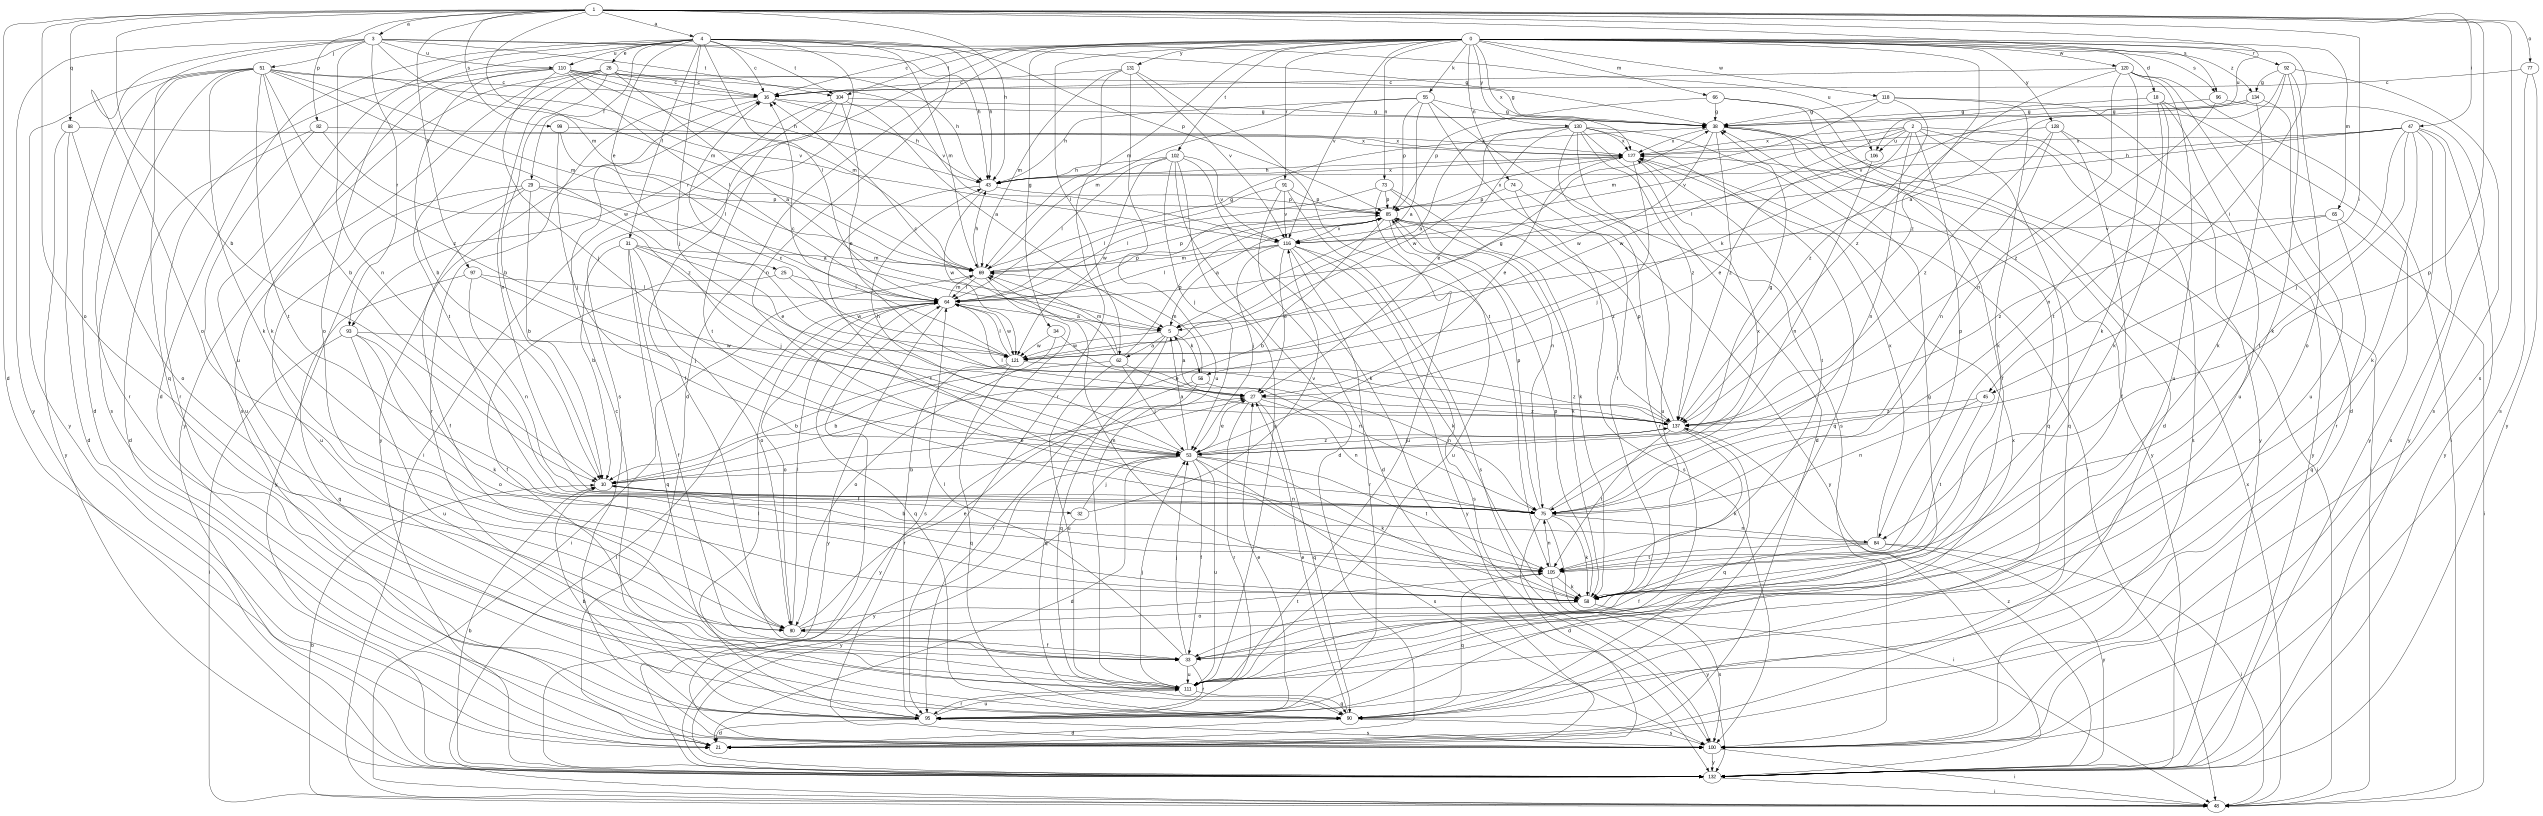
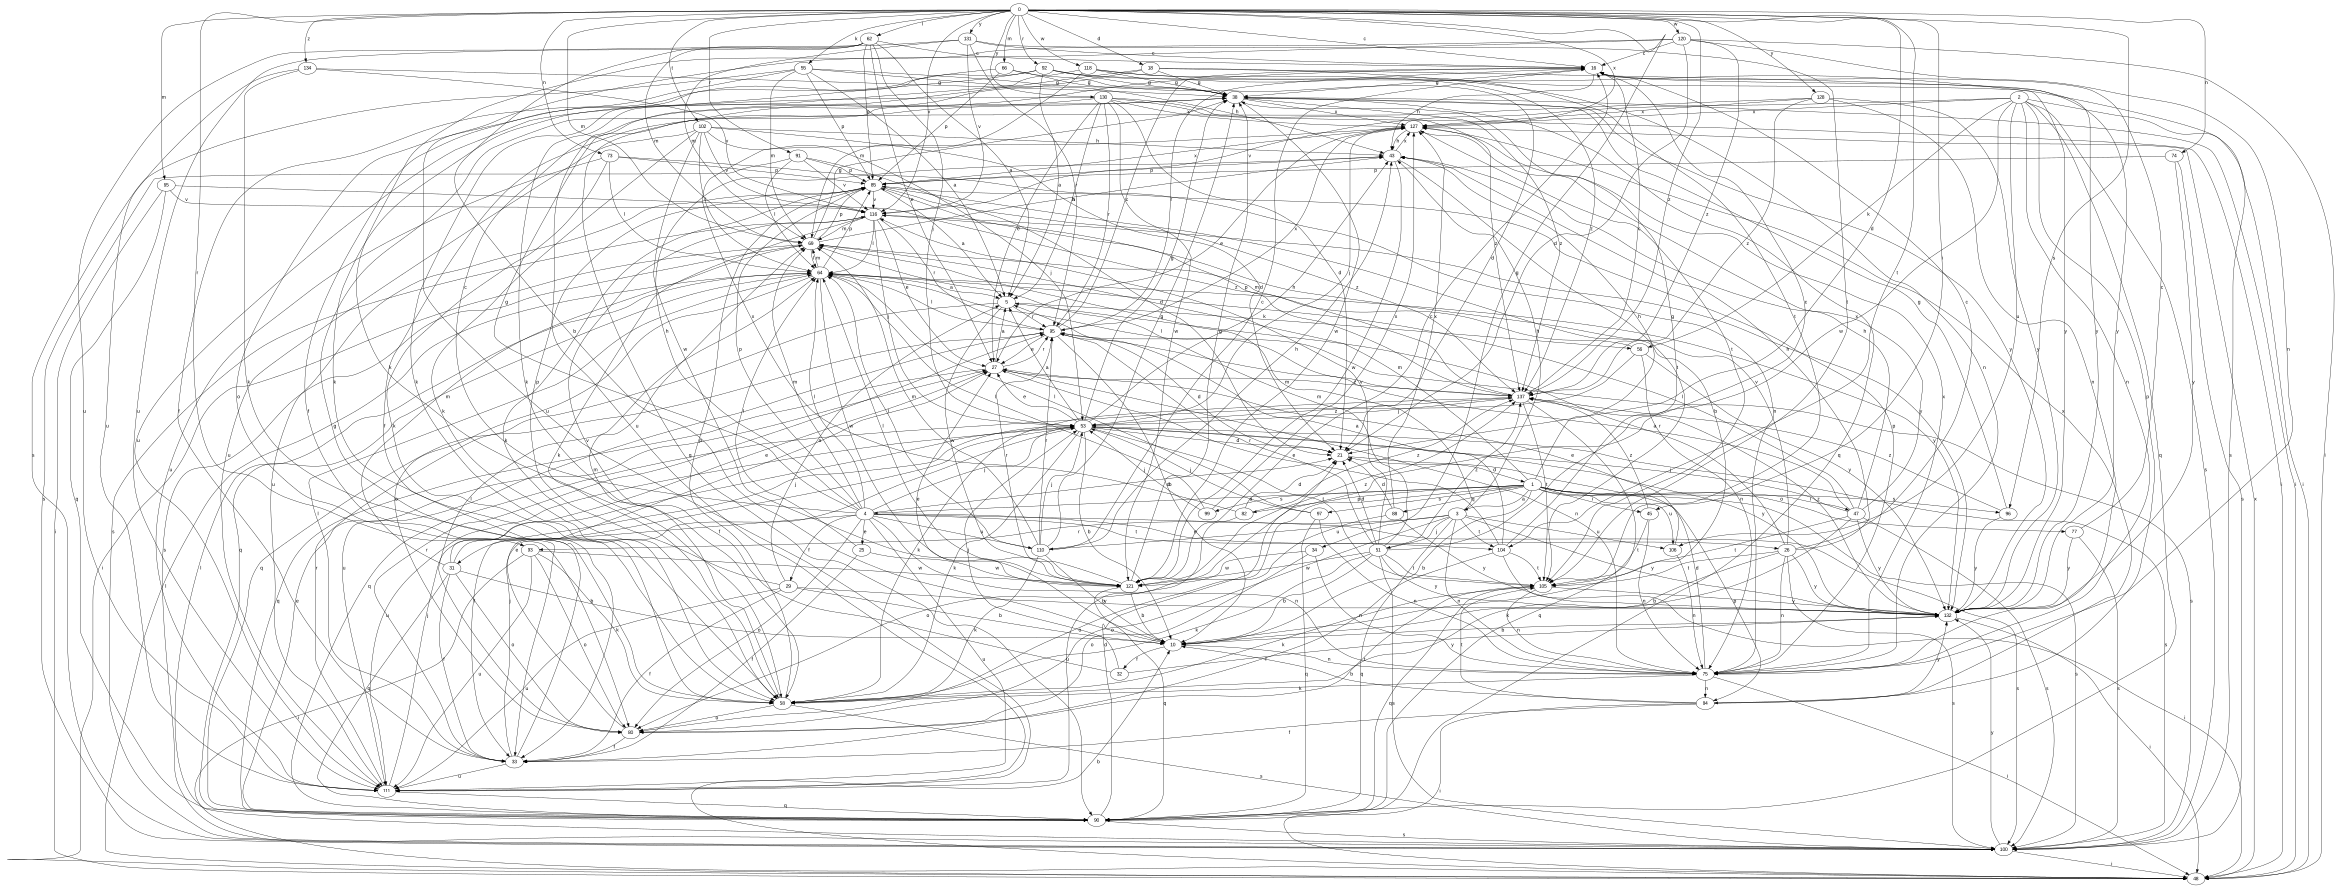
(2265, 77) -> (1129, 83)
(4, 333) -> (1410, 462)
(1147, 347) -> (991, 150)
